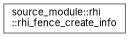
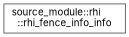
(65, 18) -> (65, 18)
